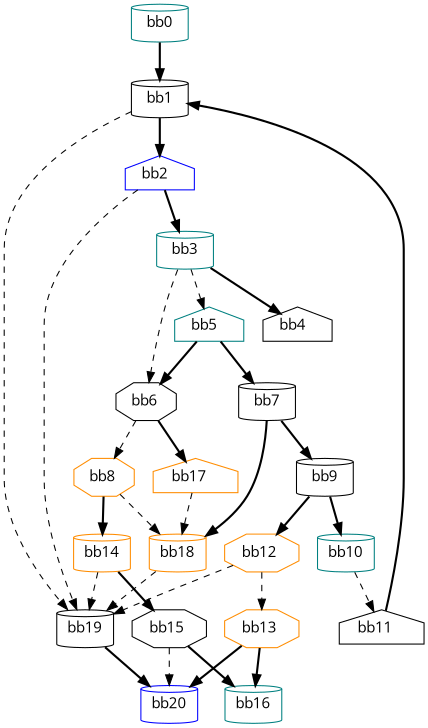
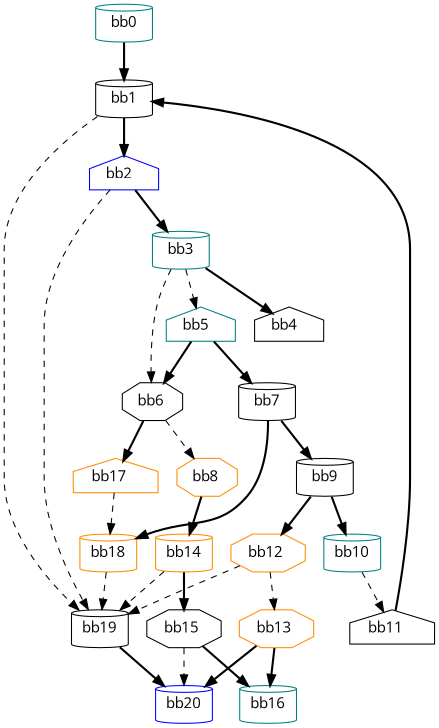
(136, 510) -> none
